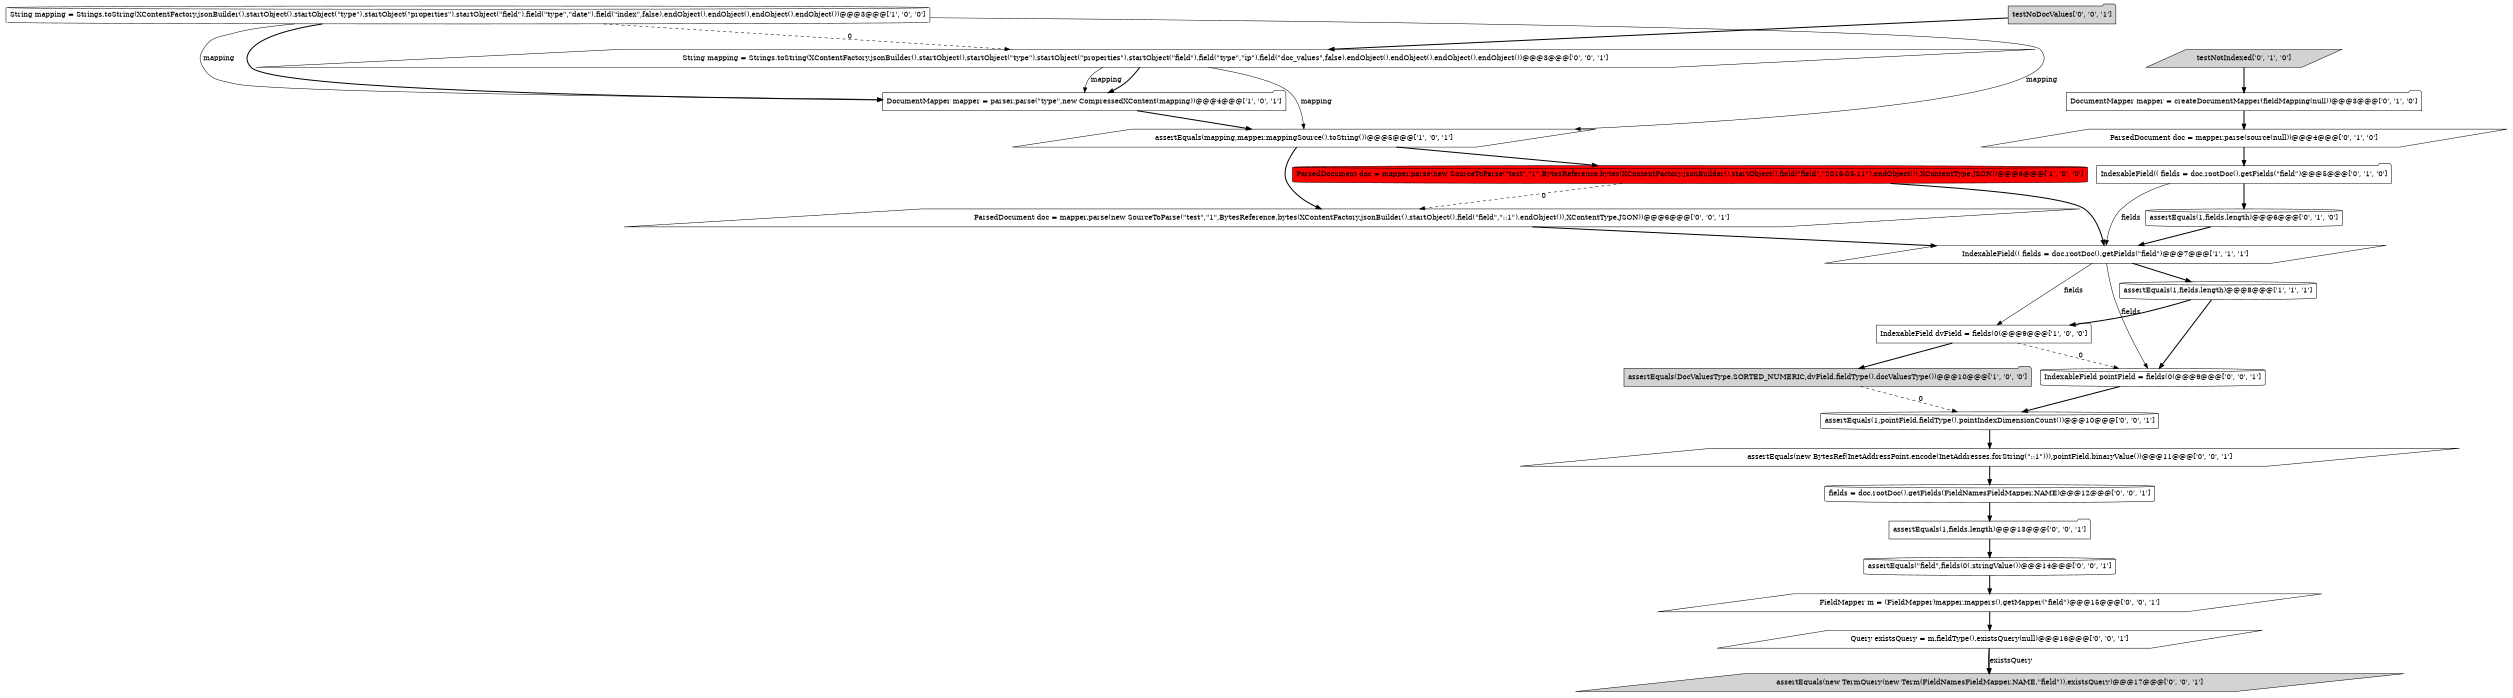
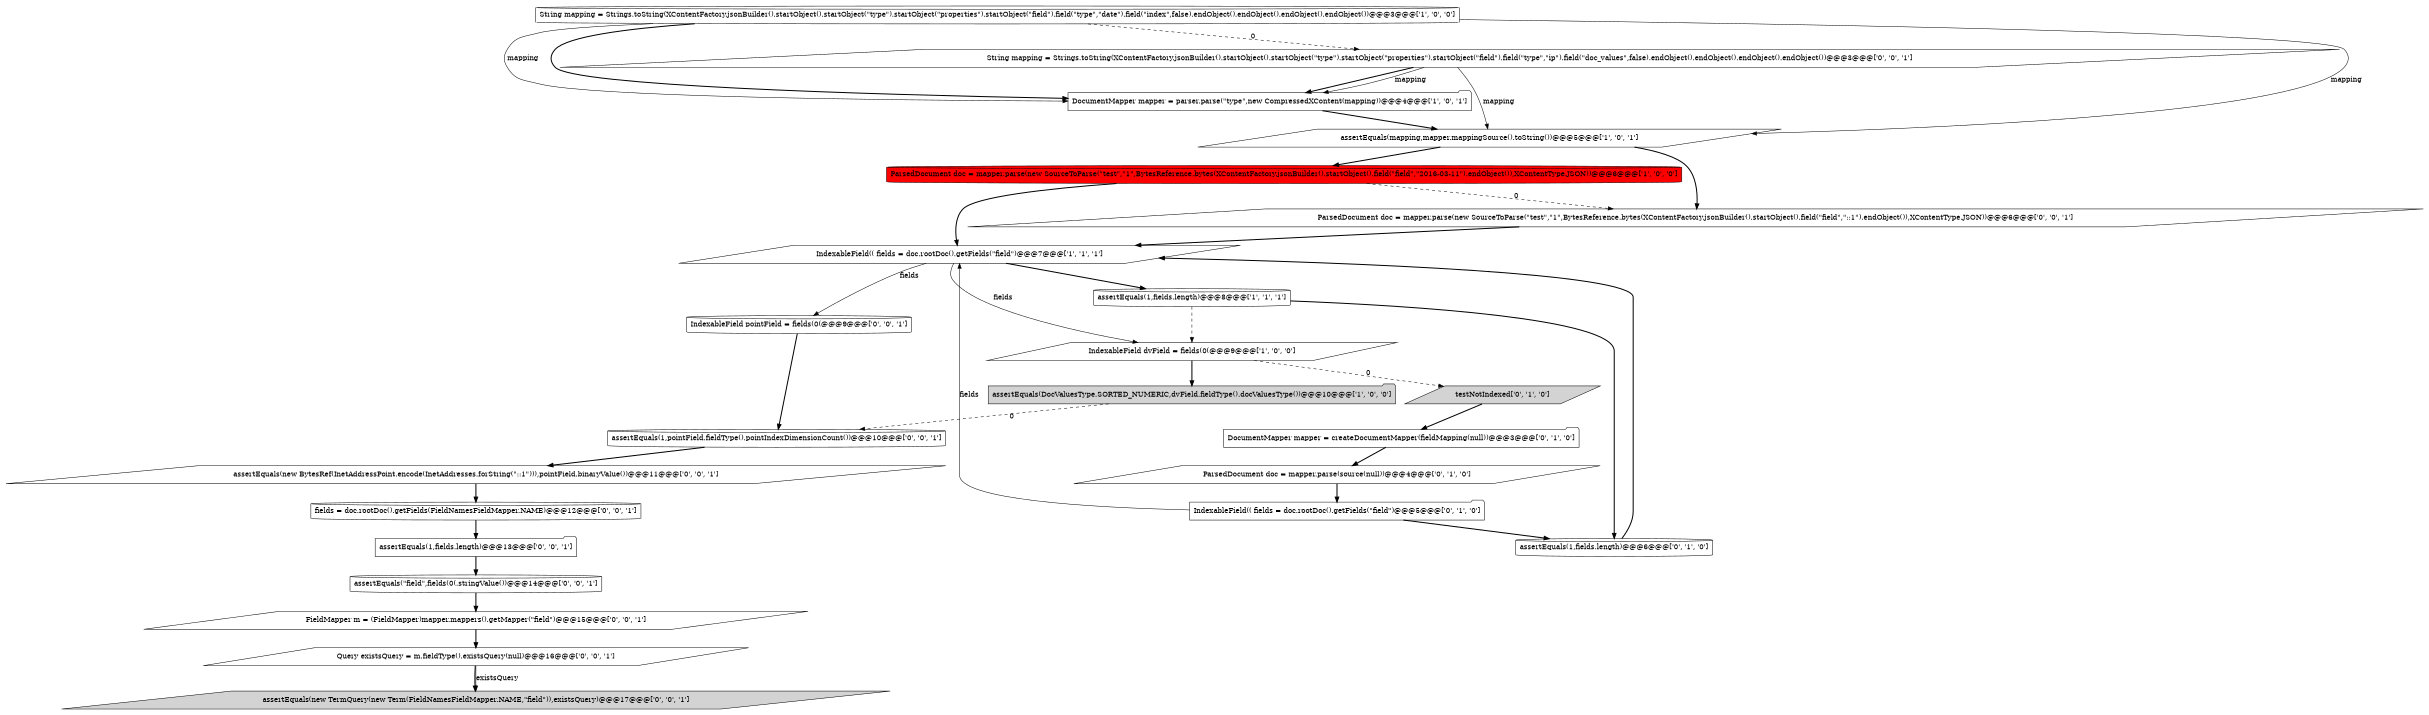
(2062, 15) -> none
(2134, 315) -> (1192, 322)
(2187, 332) -> (1547, 323)
(1984, 334) -> (1192, 352)
(2066, 355) -> (1346, 373)
